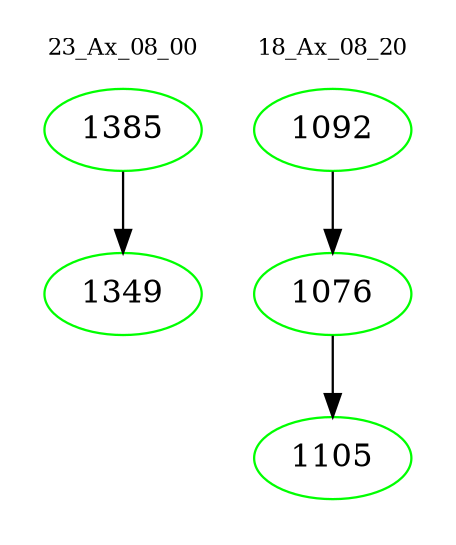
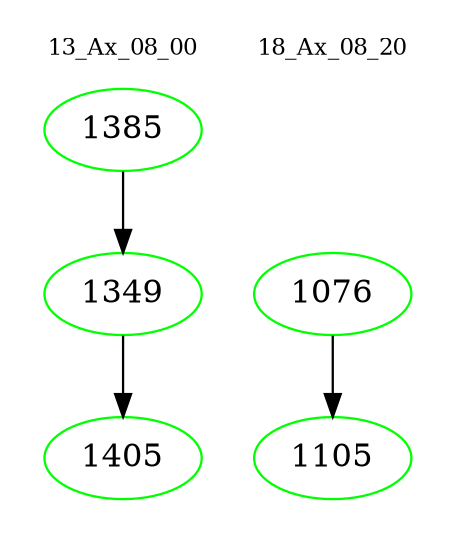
(123, 49) -> (123, 49)
(333, 130) -> none
none -> (123, 458)
